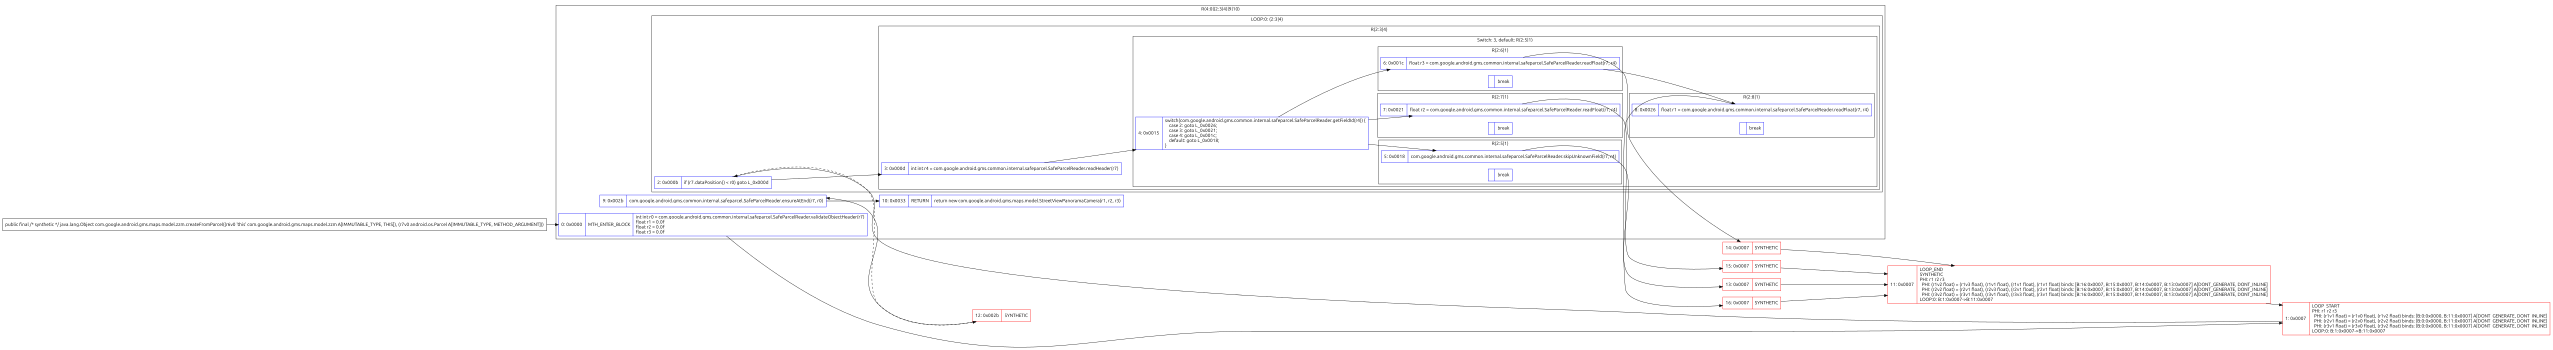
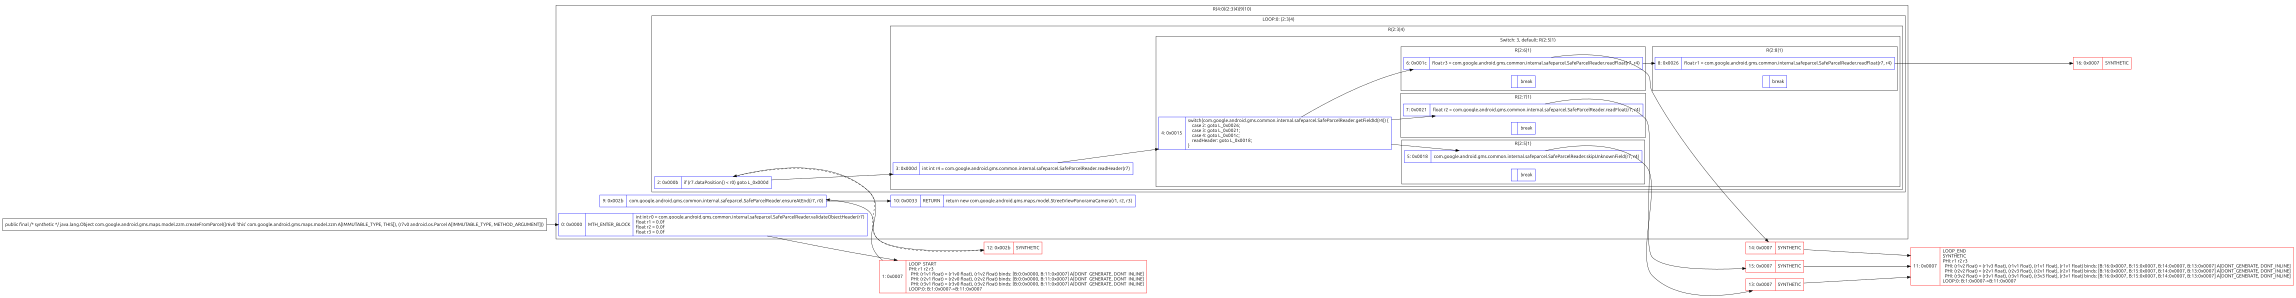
(1192, 141) -> (1220, 141)
(1833, 298) -> none
(2273, 304) -> none
